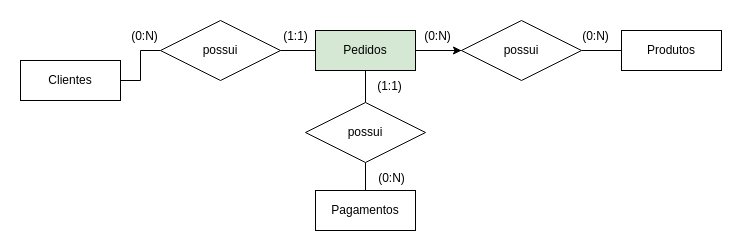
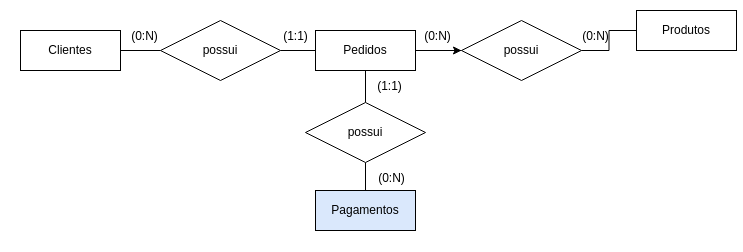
(366, 51) -> (366, 51)
(672, 51) -> (687, 31)
(71, 81) -> (71, 51)
(366, 211) -> (366, 211)
